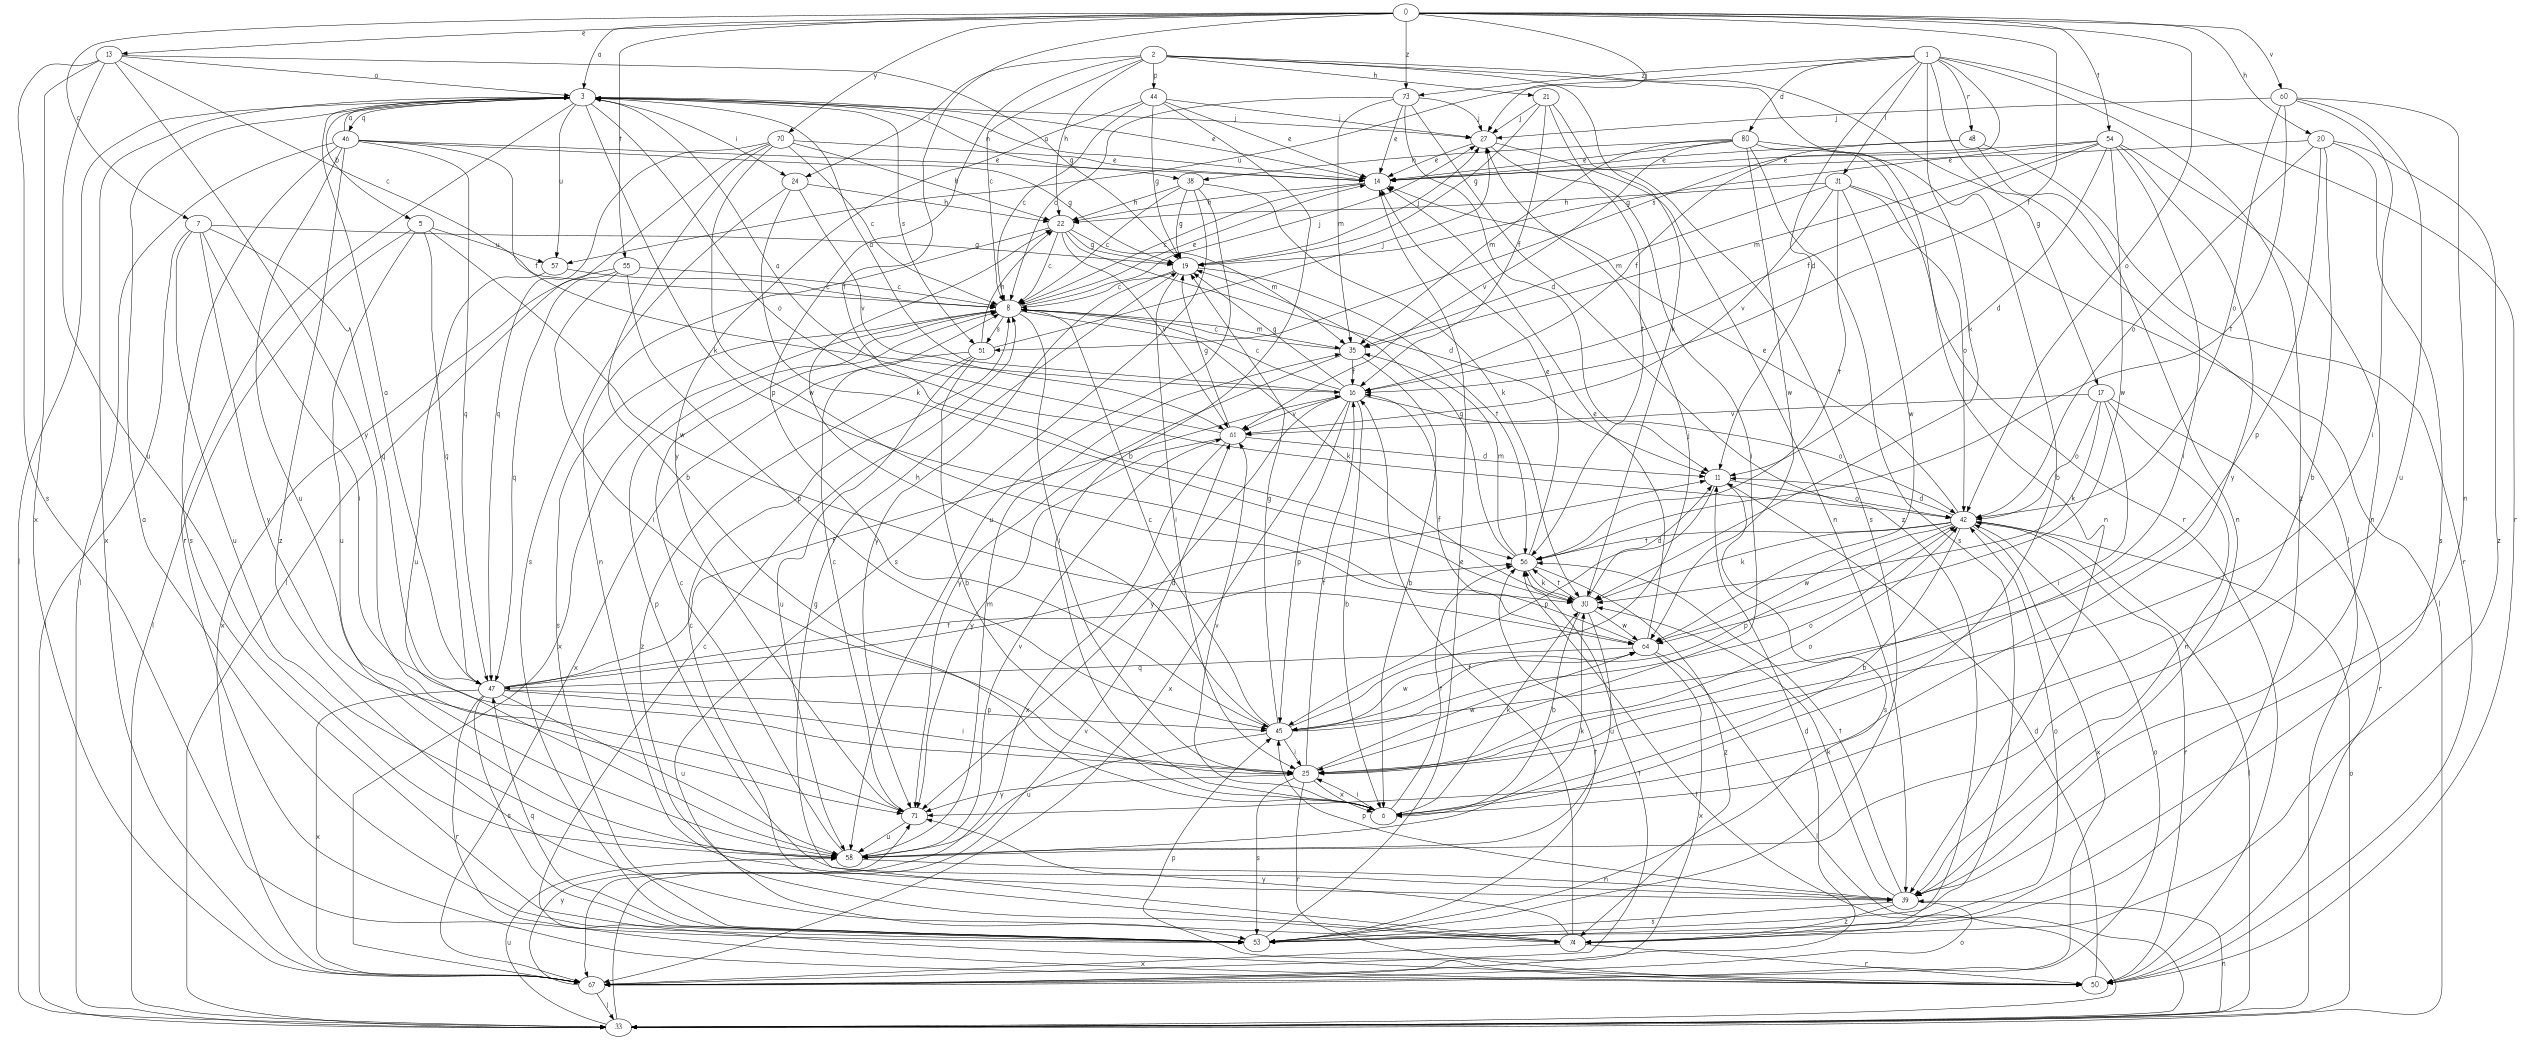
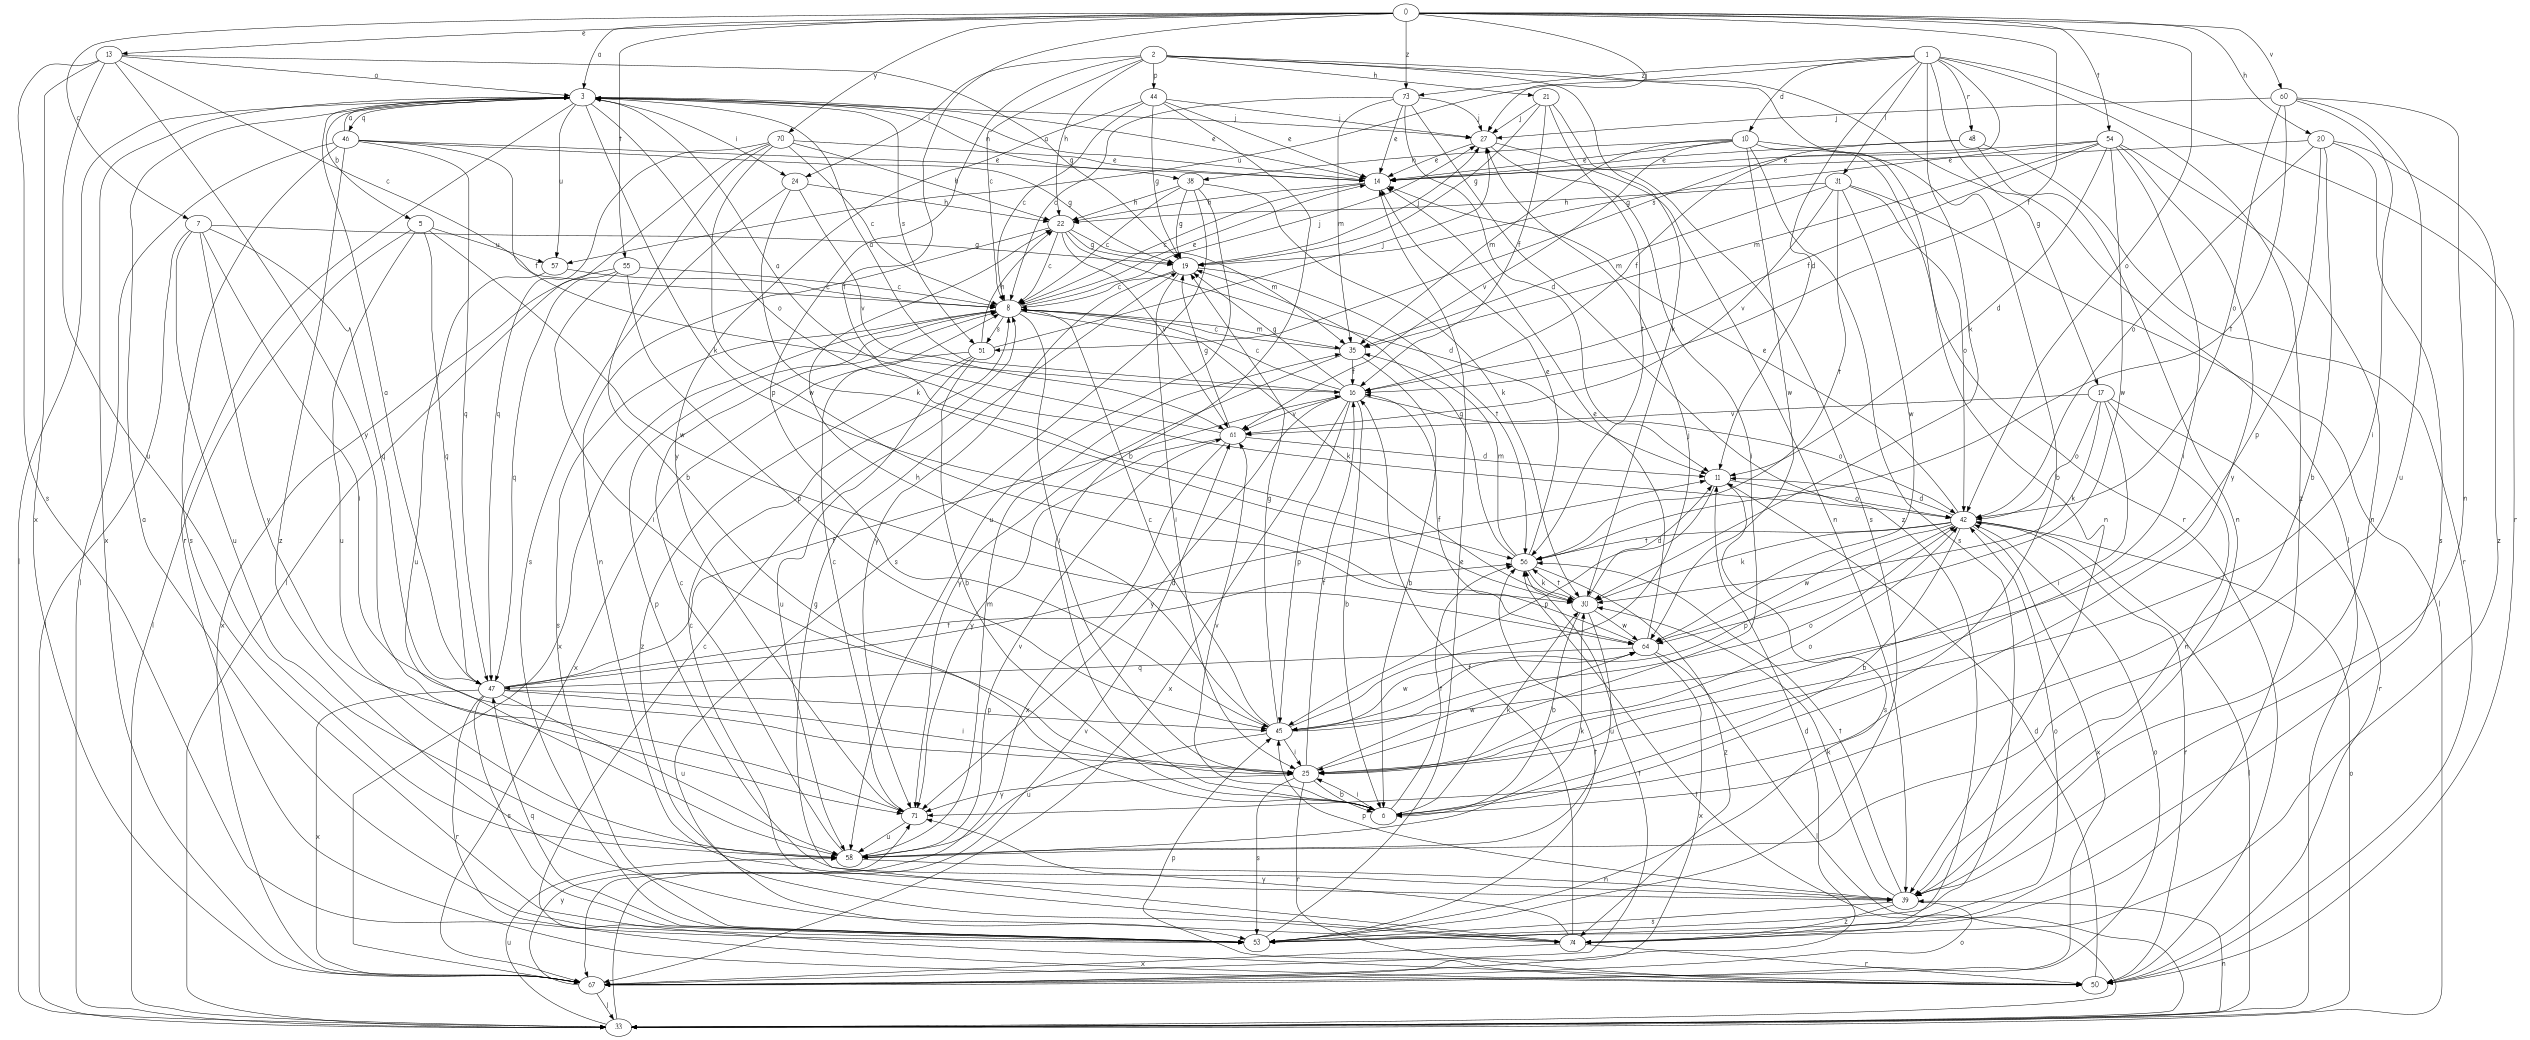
(1745, 140) -> (1745, 140)
(335, 594) -> none
(1342, 795) -> (1342, 795)
